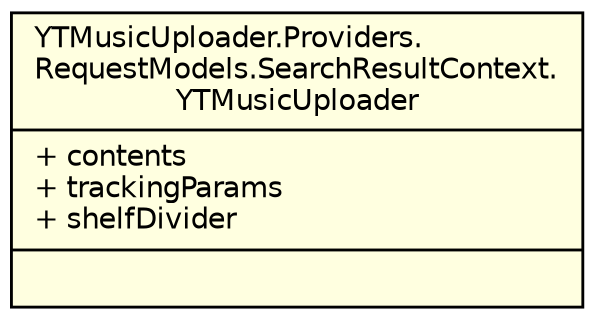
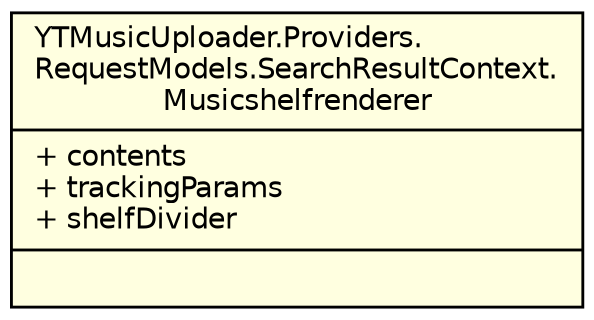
(297, 101) -> (297, 101)
